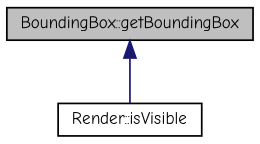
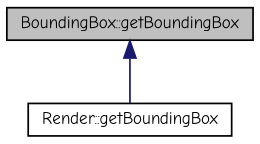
(130, 120) -> (130, 120)
